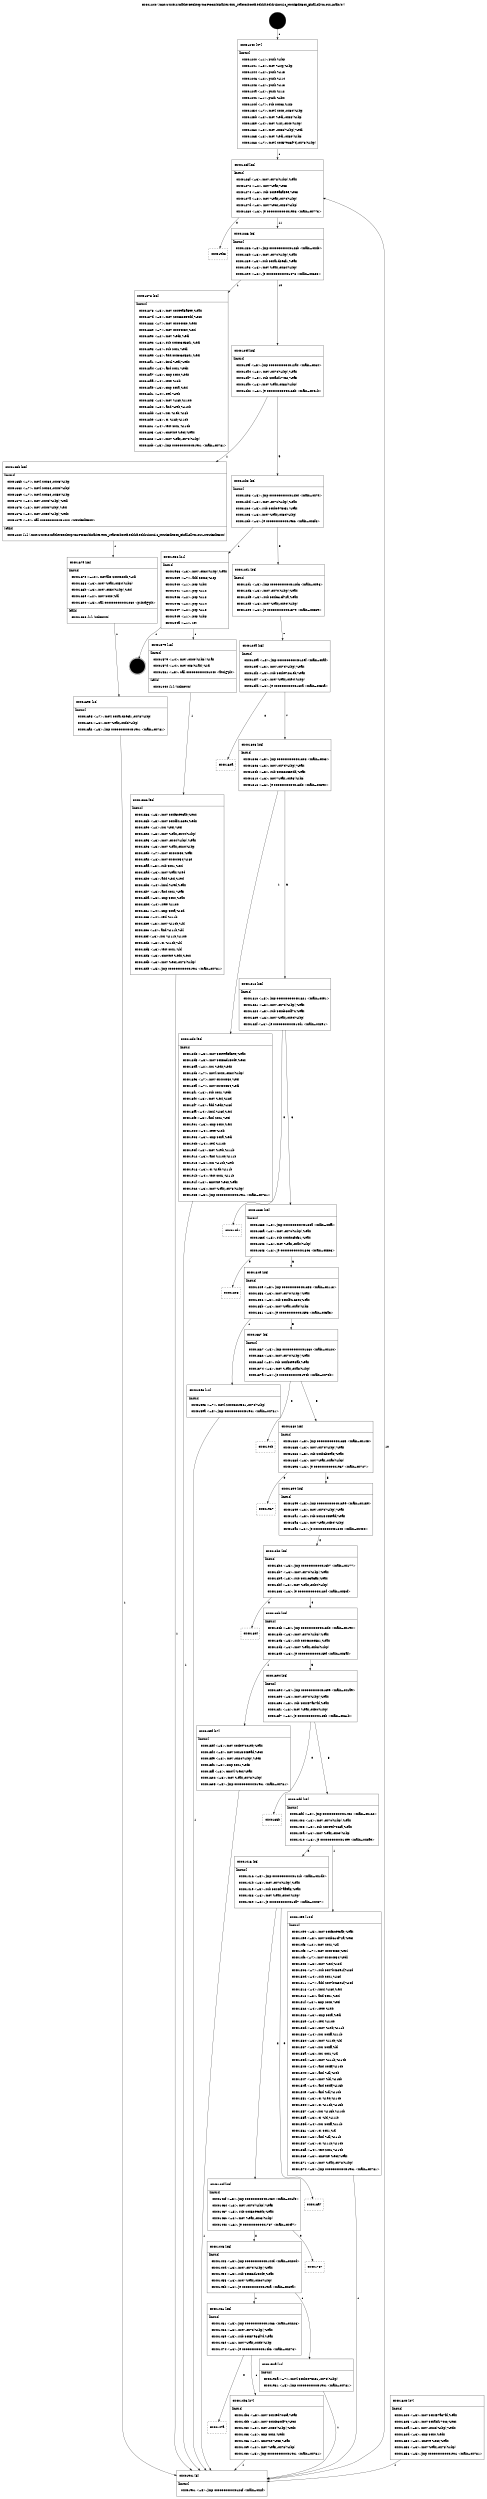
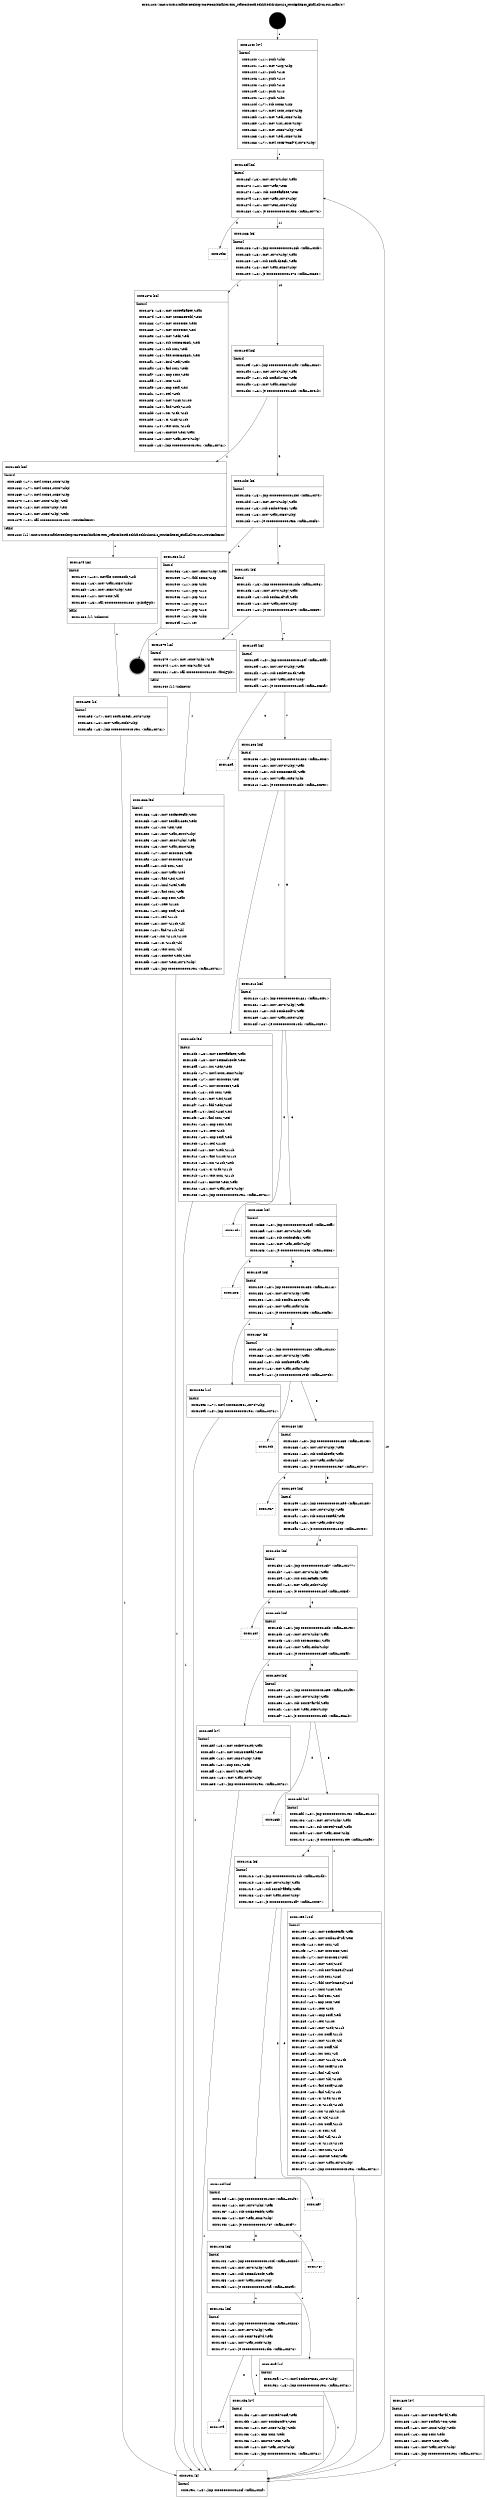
(193, 633) -> (237, 627)
